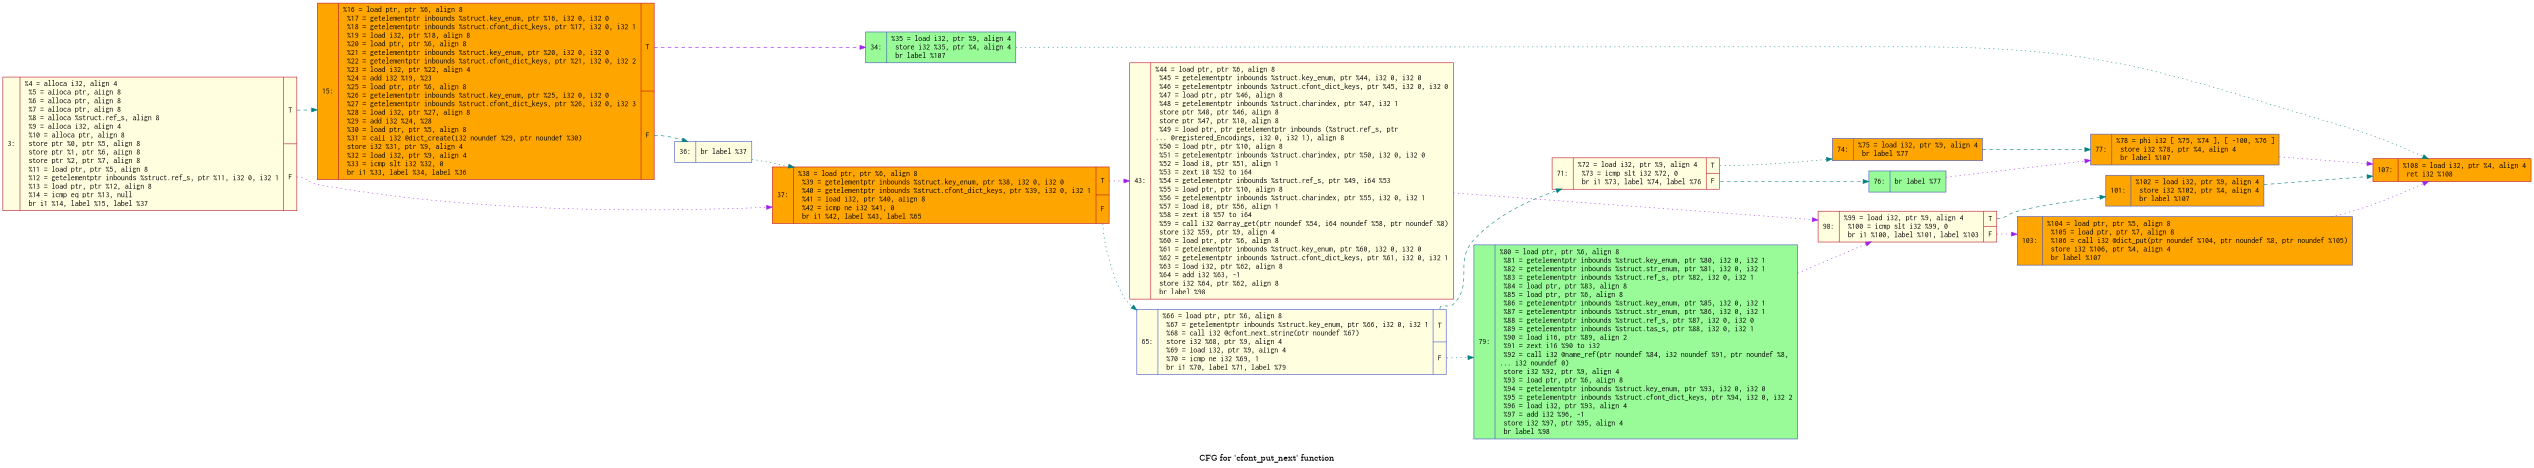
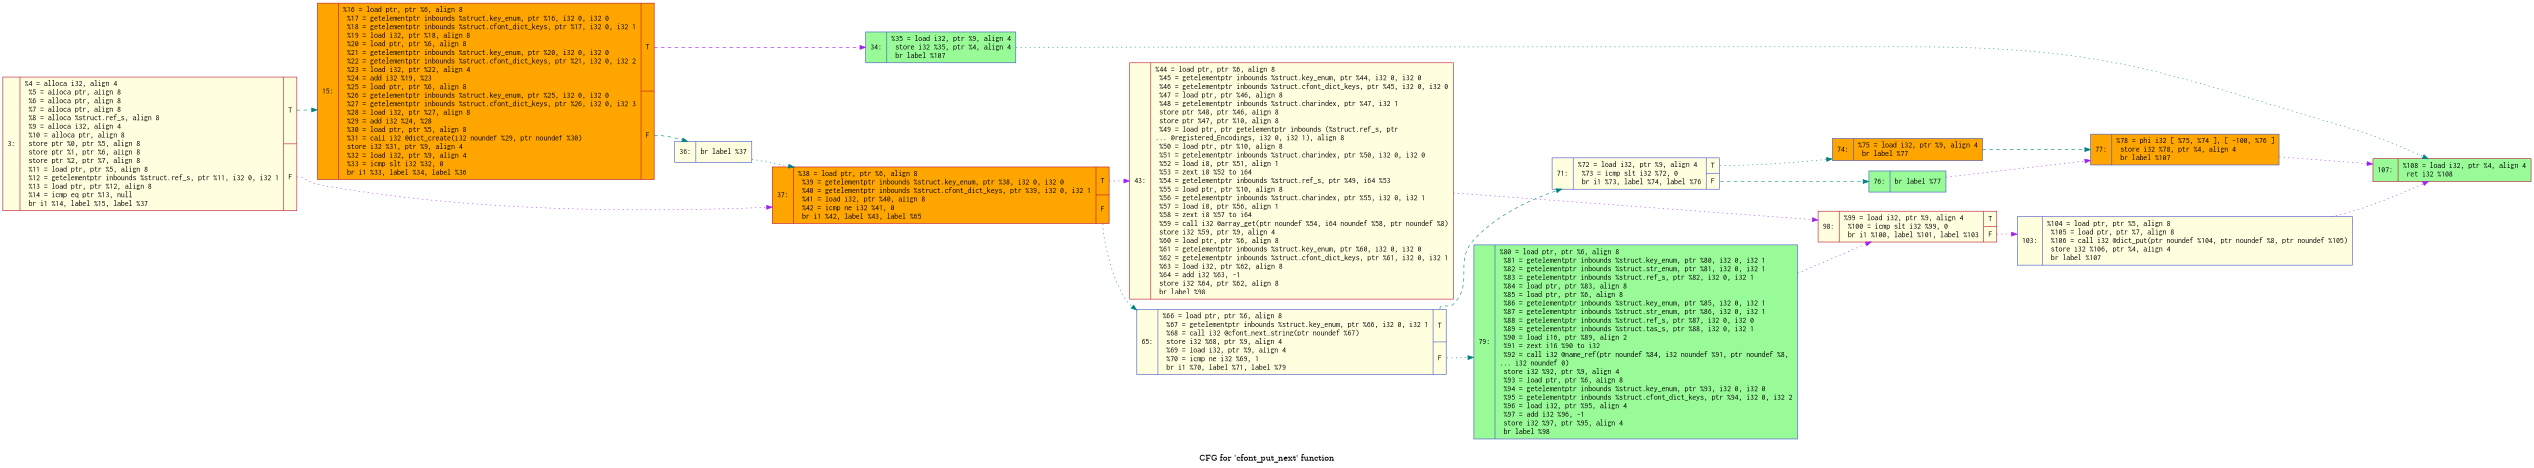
(2452, 170) -> (2452, 170)
(1636, 174) -> (1636, 174)
(2185, 191) -> none
(2185, 241) -> (2185, 241)
(1563, 406) -> (1563, 406)
